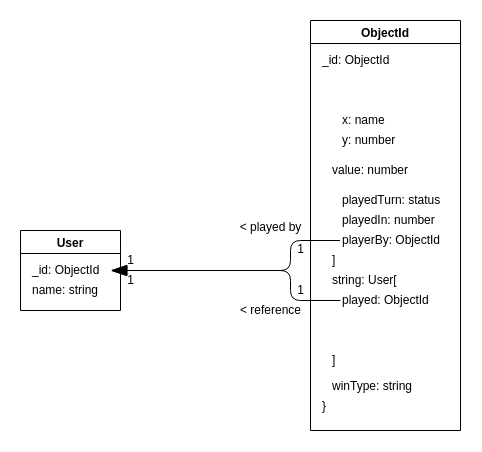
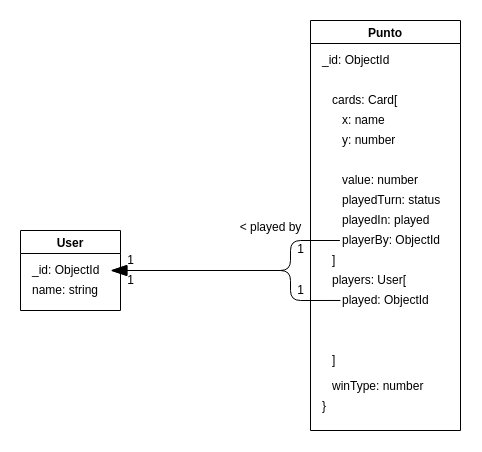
(385, 33) -> (385, 33)
none -> (371, 101)
(376, 171) -> (386, 181)
(392, 221) -> (390, 221)
(372, 281) -> (375, 281)
(271, 311) -> none
(377, 387) -> (378, 387)
